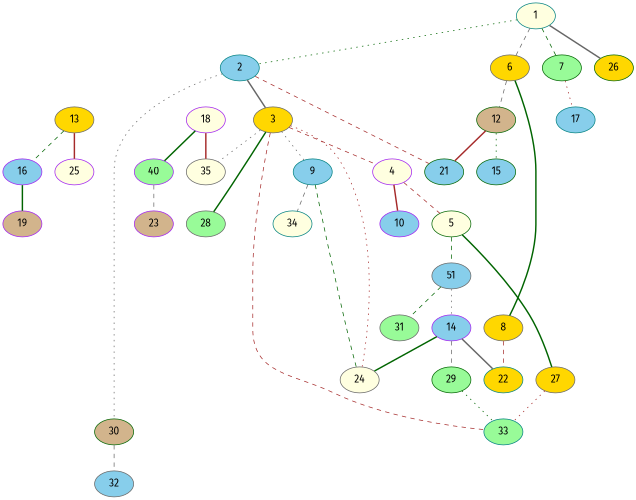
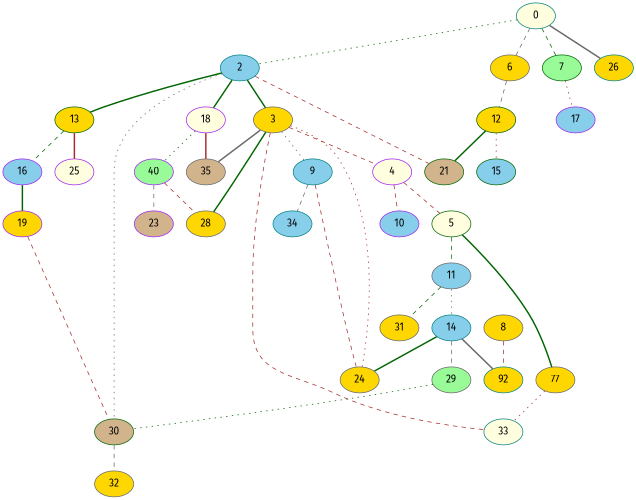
(536, 16) -> (536, 16)
(614, 68) -> (614, 68)
none -> (155, 91)
none -> (223, 94)
(256, 94) -> (256, 94)
(74, 120) -> (74, 120)
(496, 120) -> (496, 120)
(576, 120) -> (576, 120)
(180, 146) -> (180, 146)
(239, 146) -> (239, 146)
(470, 146) -> (470, 146)
(496, 146) -> (496, 146)
(206, 172) -> (206, 172)
(444, 172) -> (444, 172)
none -> (180, 198)
(396, 198) -> (396, 198)
(536, 199) -> none
(22, 224) -> (22, 224)
(206, 224) -> (206, 224)
(292, 224) -> (292, 224)
(335, 276) -> (335, 276)
(451, 276) -> (451, 276)
none -> (68, 328)
(399, 328) -> (399, 328)
(451, 328) -> (451, 328)
(360, 380) -> (360, 380)
(451, 380) -> (451, 380)
(503, 380) -> (503, 380)
(555, 380) -> (555, 380)
(477, 406) -> (283, 408)
(503, 432) -> (503, 432)
(114, 484) -> (114, 484)
